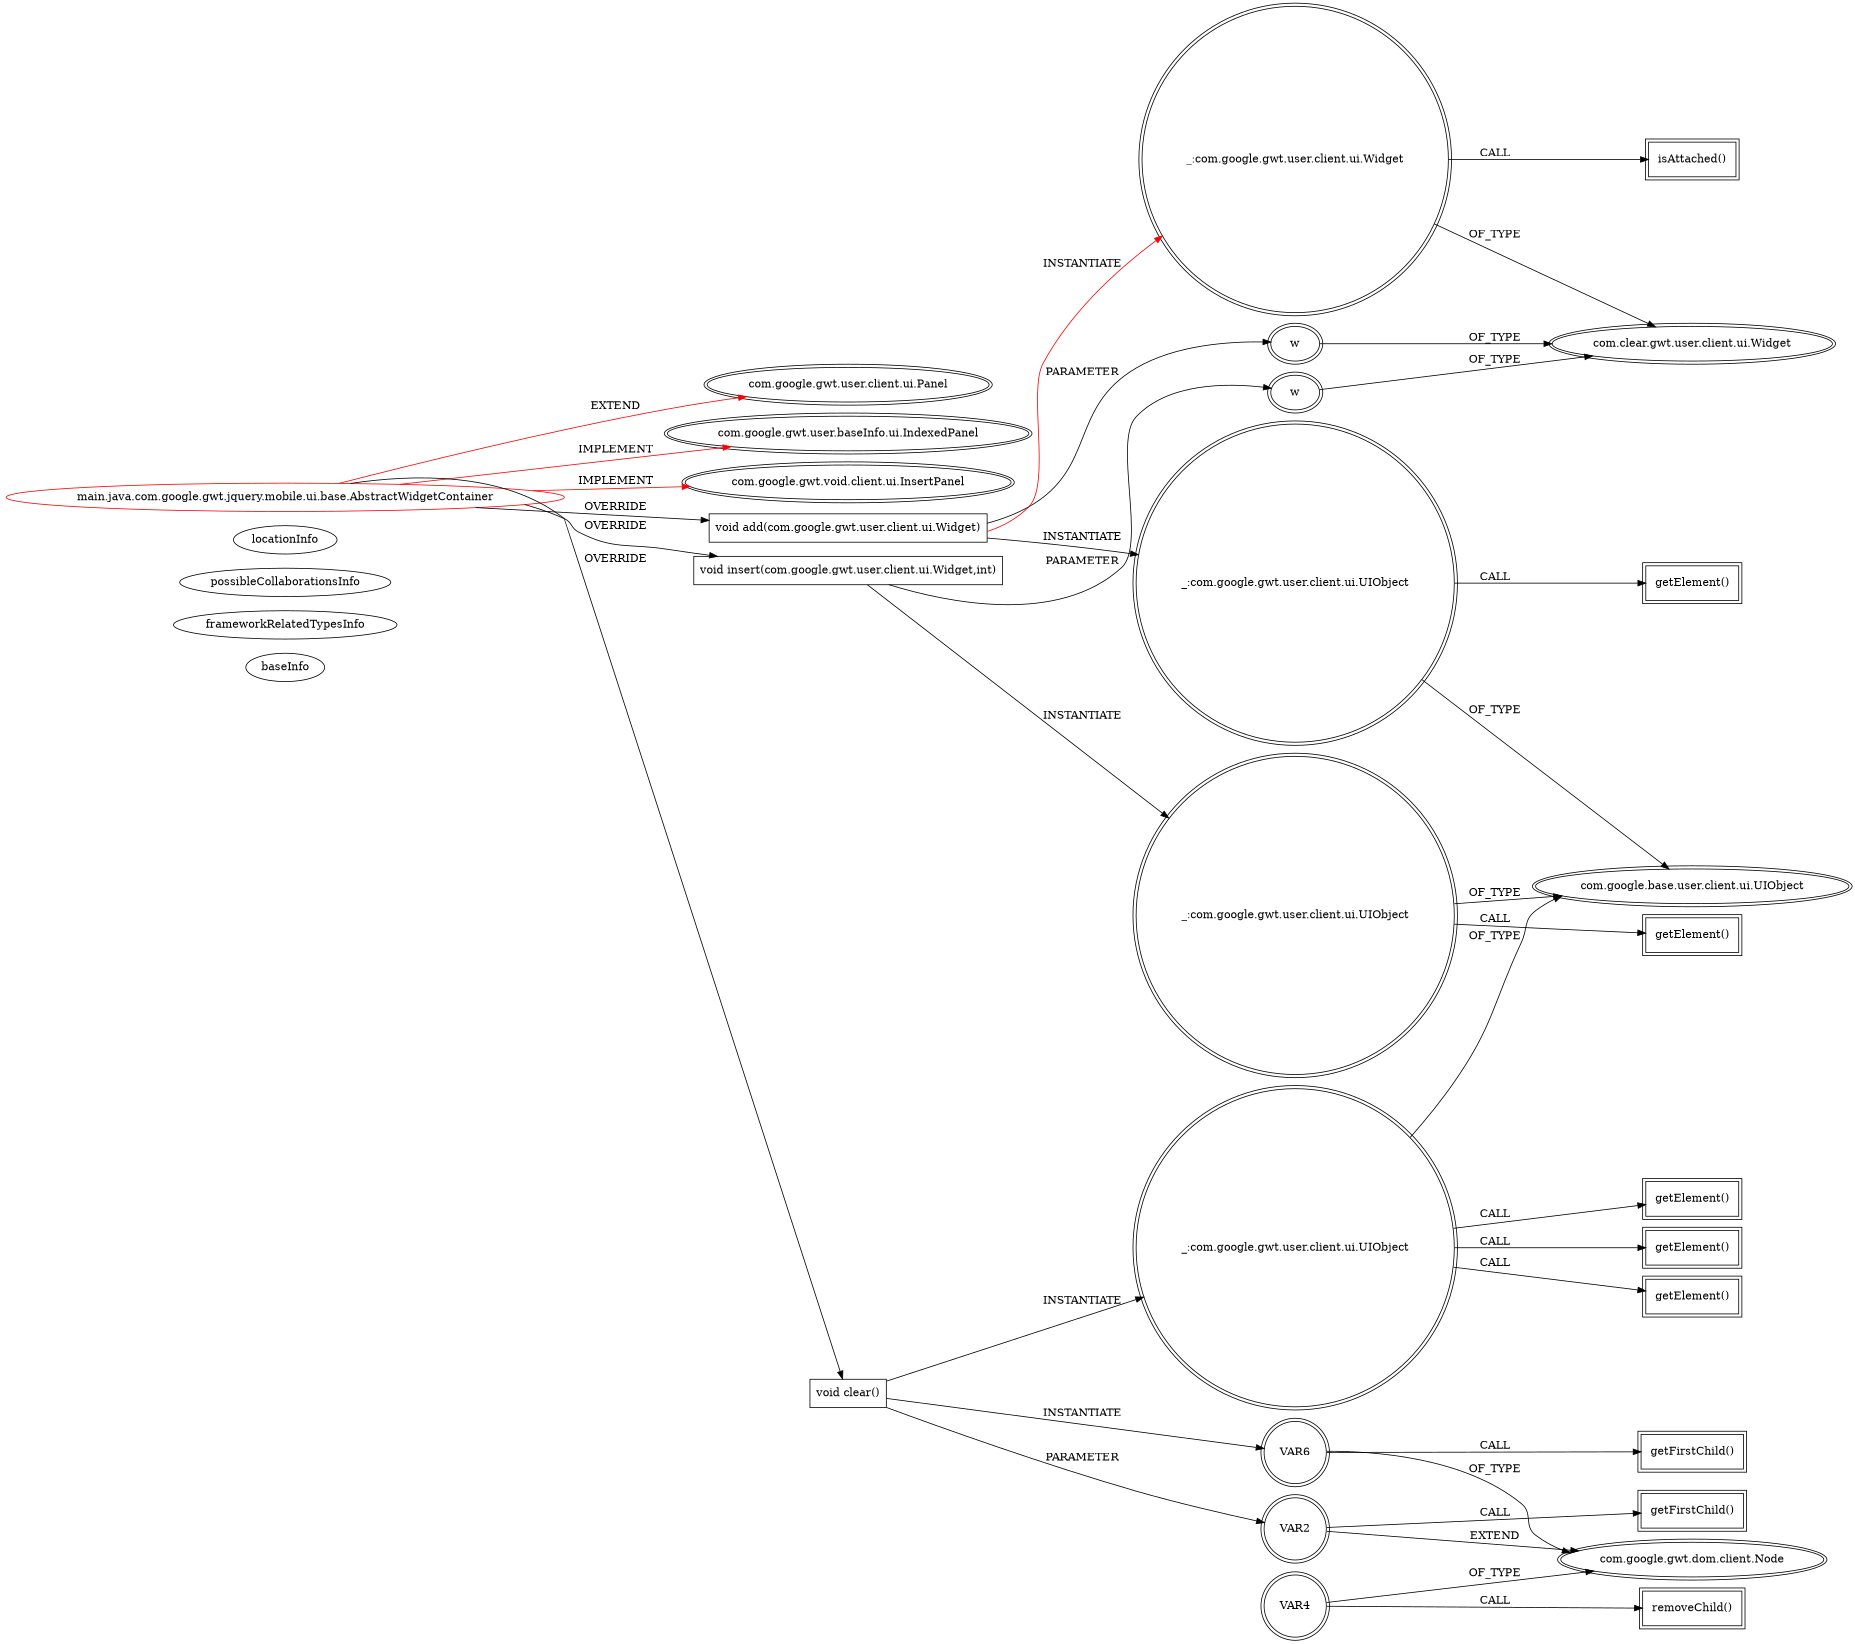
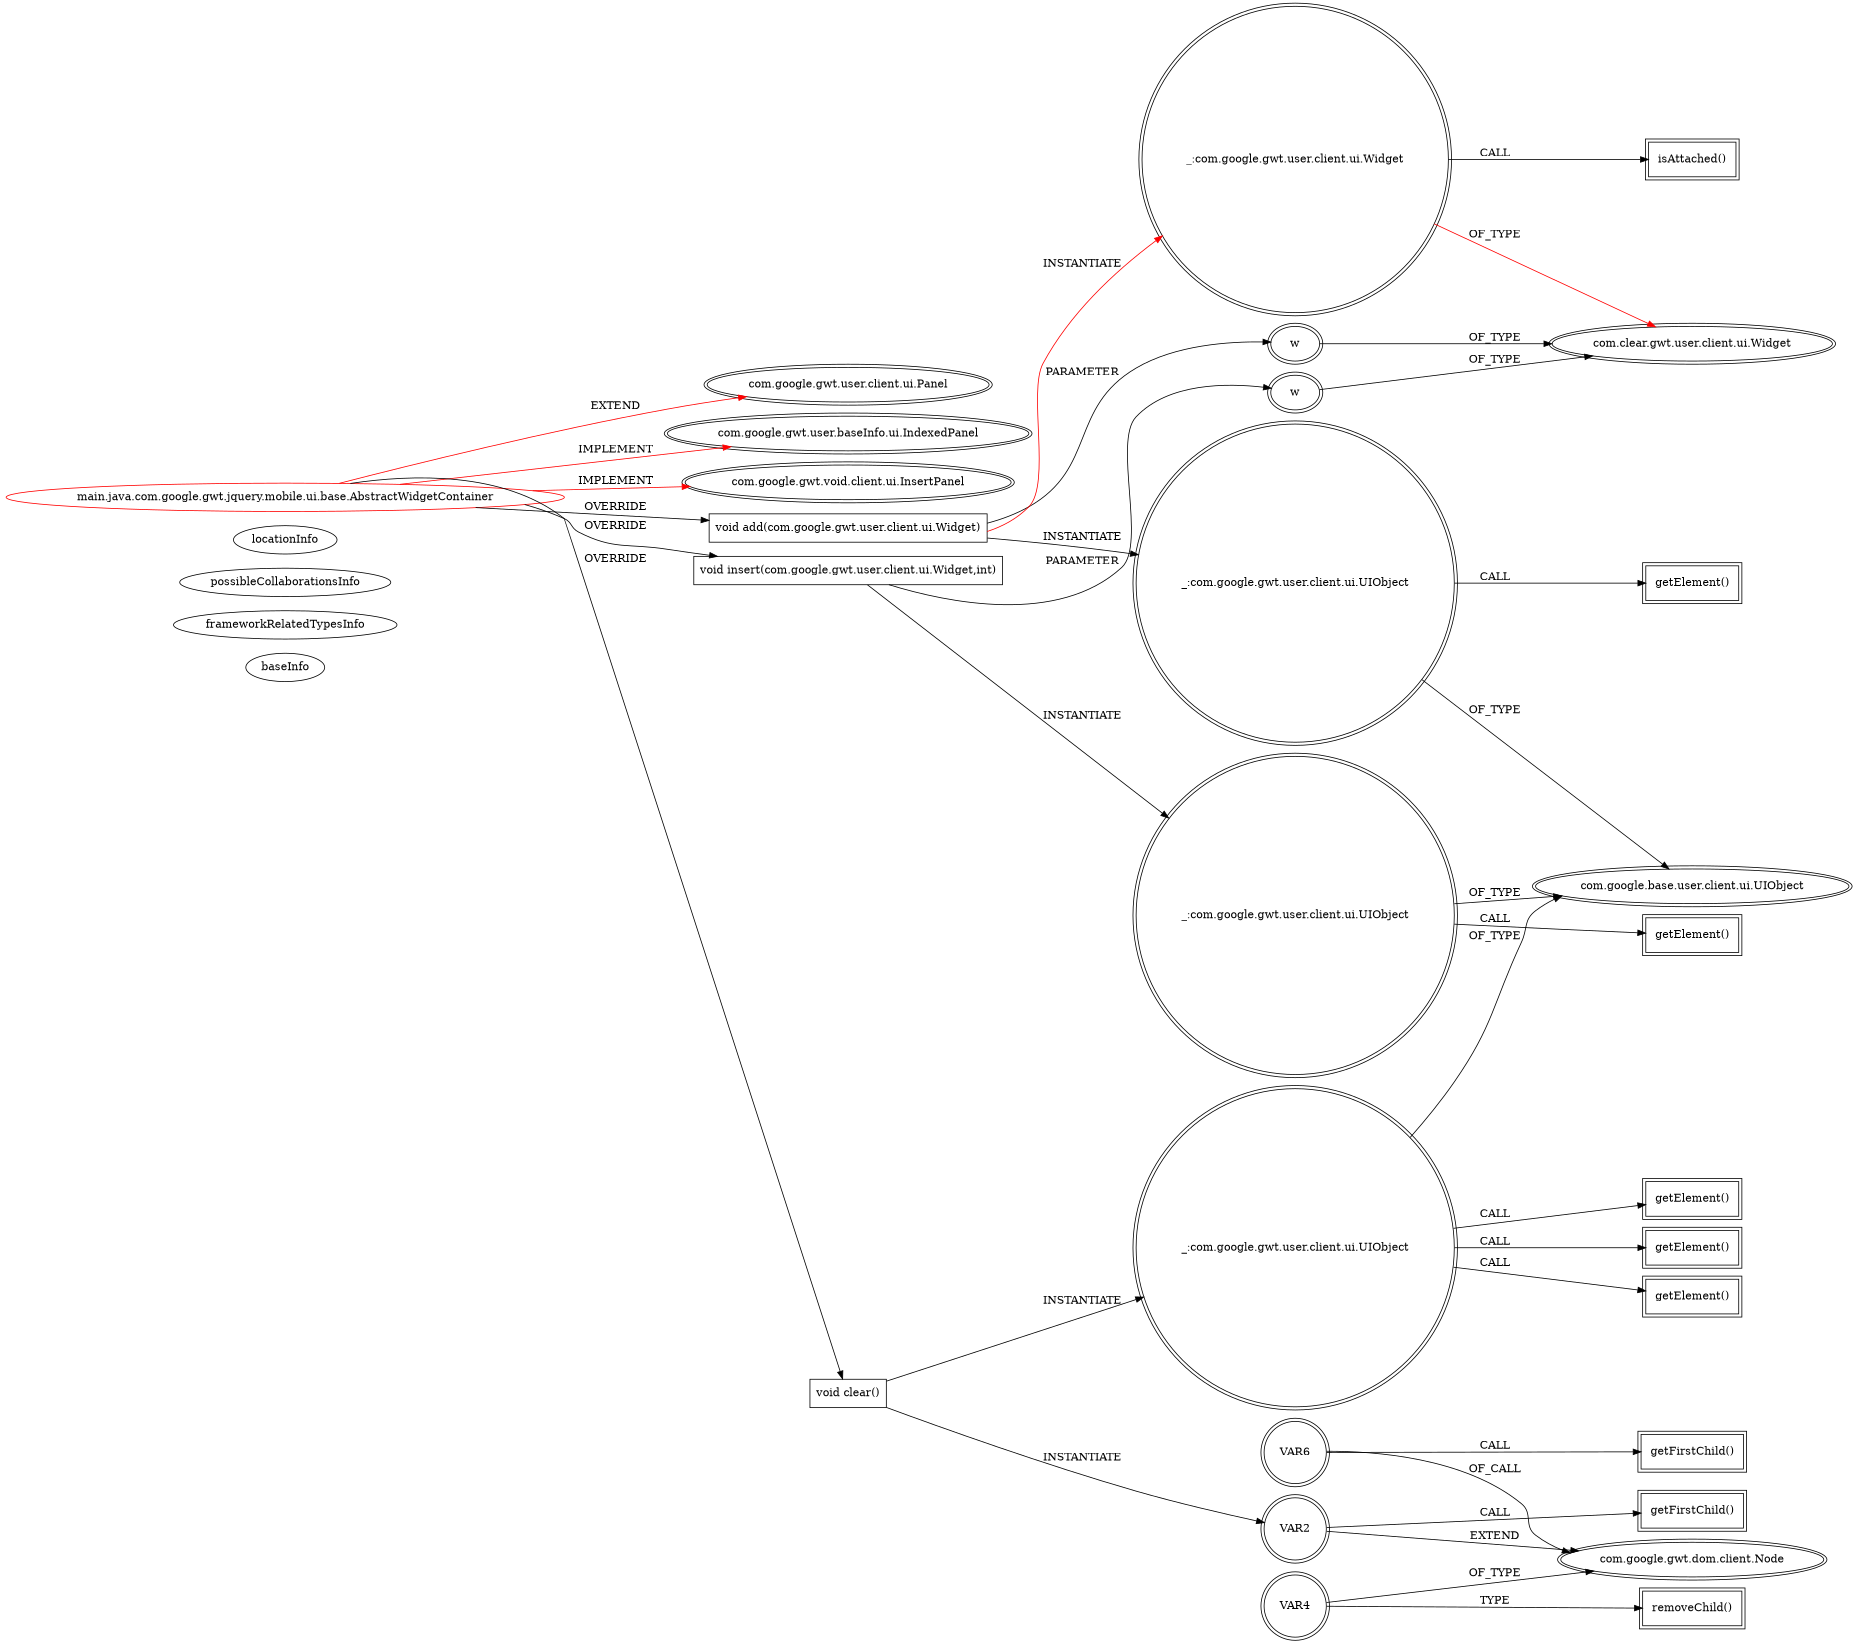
(1541, 274) -> (1541, 274)
(1071, 1423) -> none
(1082, 1458) -> (1082, 1458)
(1495, 1469) -> (1495, 1469)
(1495, 1601) -> (1495, 1601)
